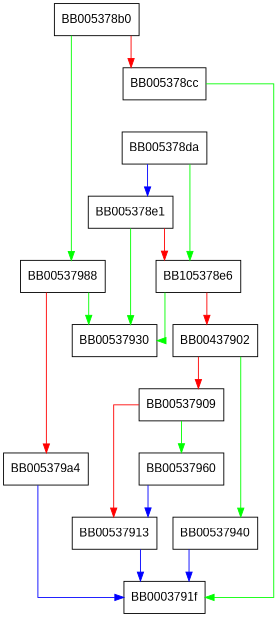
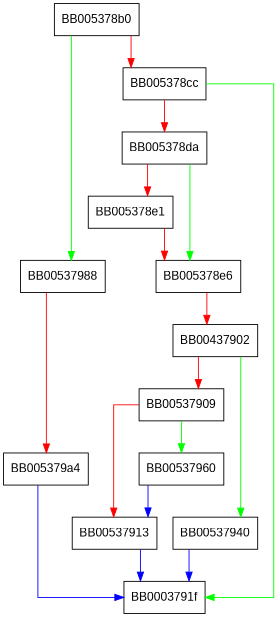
none -> (165, 111)
(148, 176) -> (148, 176)
(198, 276) -> (198, 276)
(115, 341) -> none
